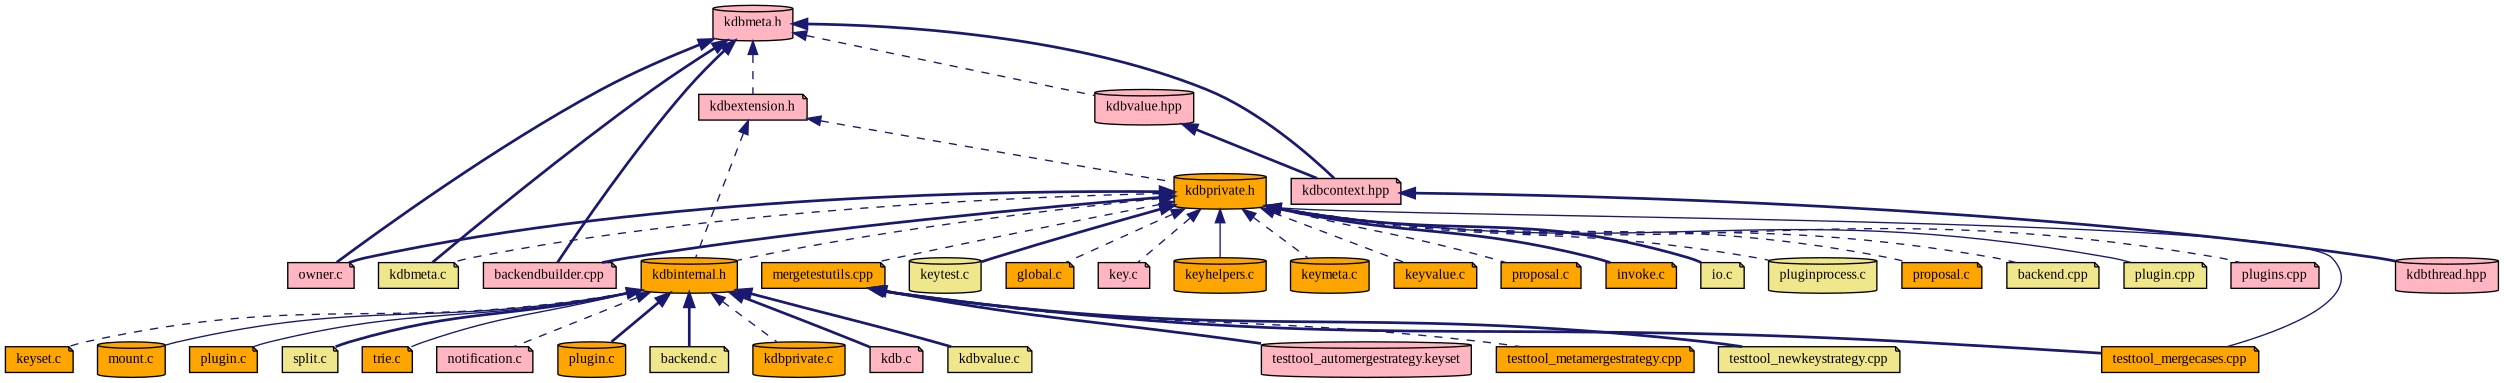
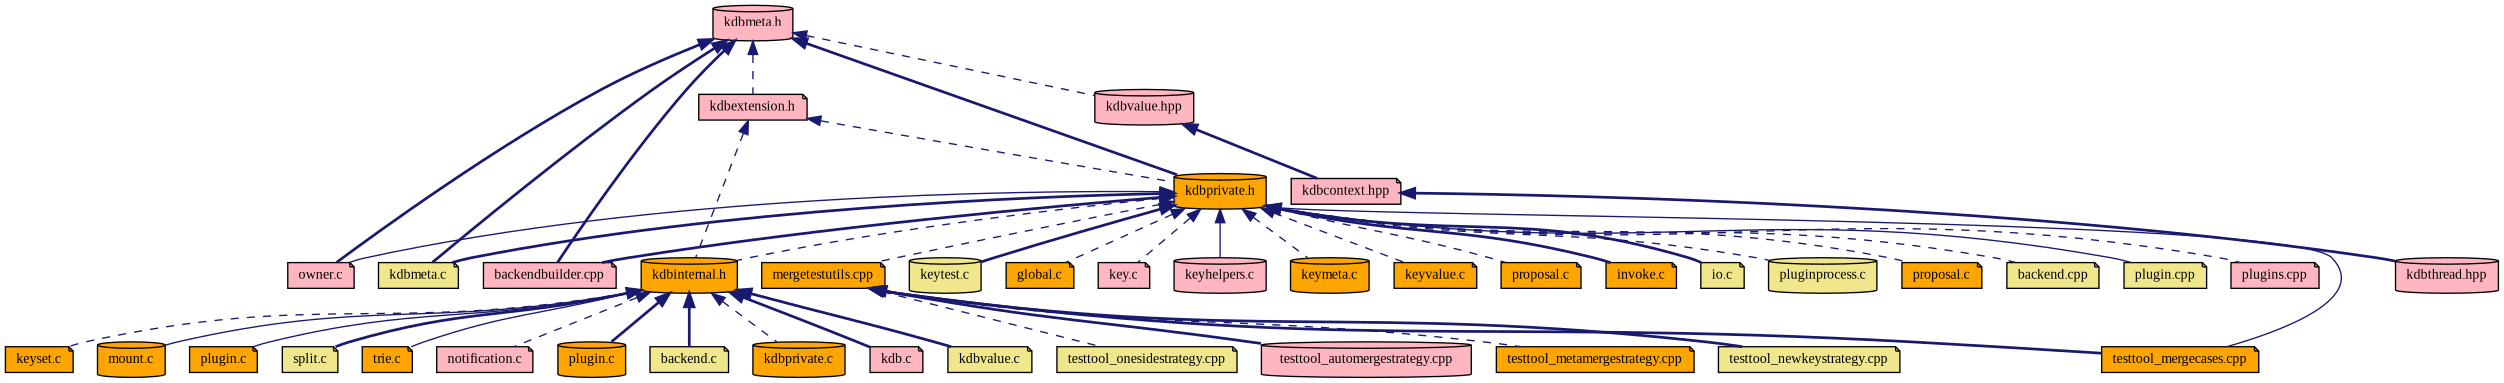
(1087, 54) -> (992, 109)
(752, 205) -> (752, 205)
(805, 213) -> (805, 213)
(1220, 275) -> (1220, 275)
none -> (1147, 360)
(1366, 360) -> (1366, 360)
